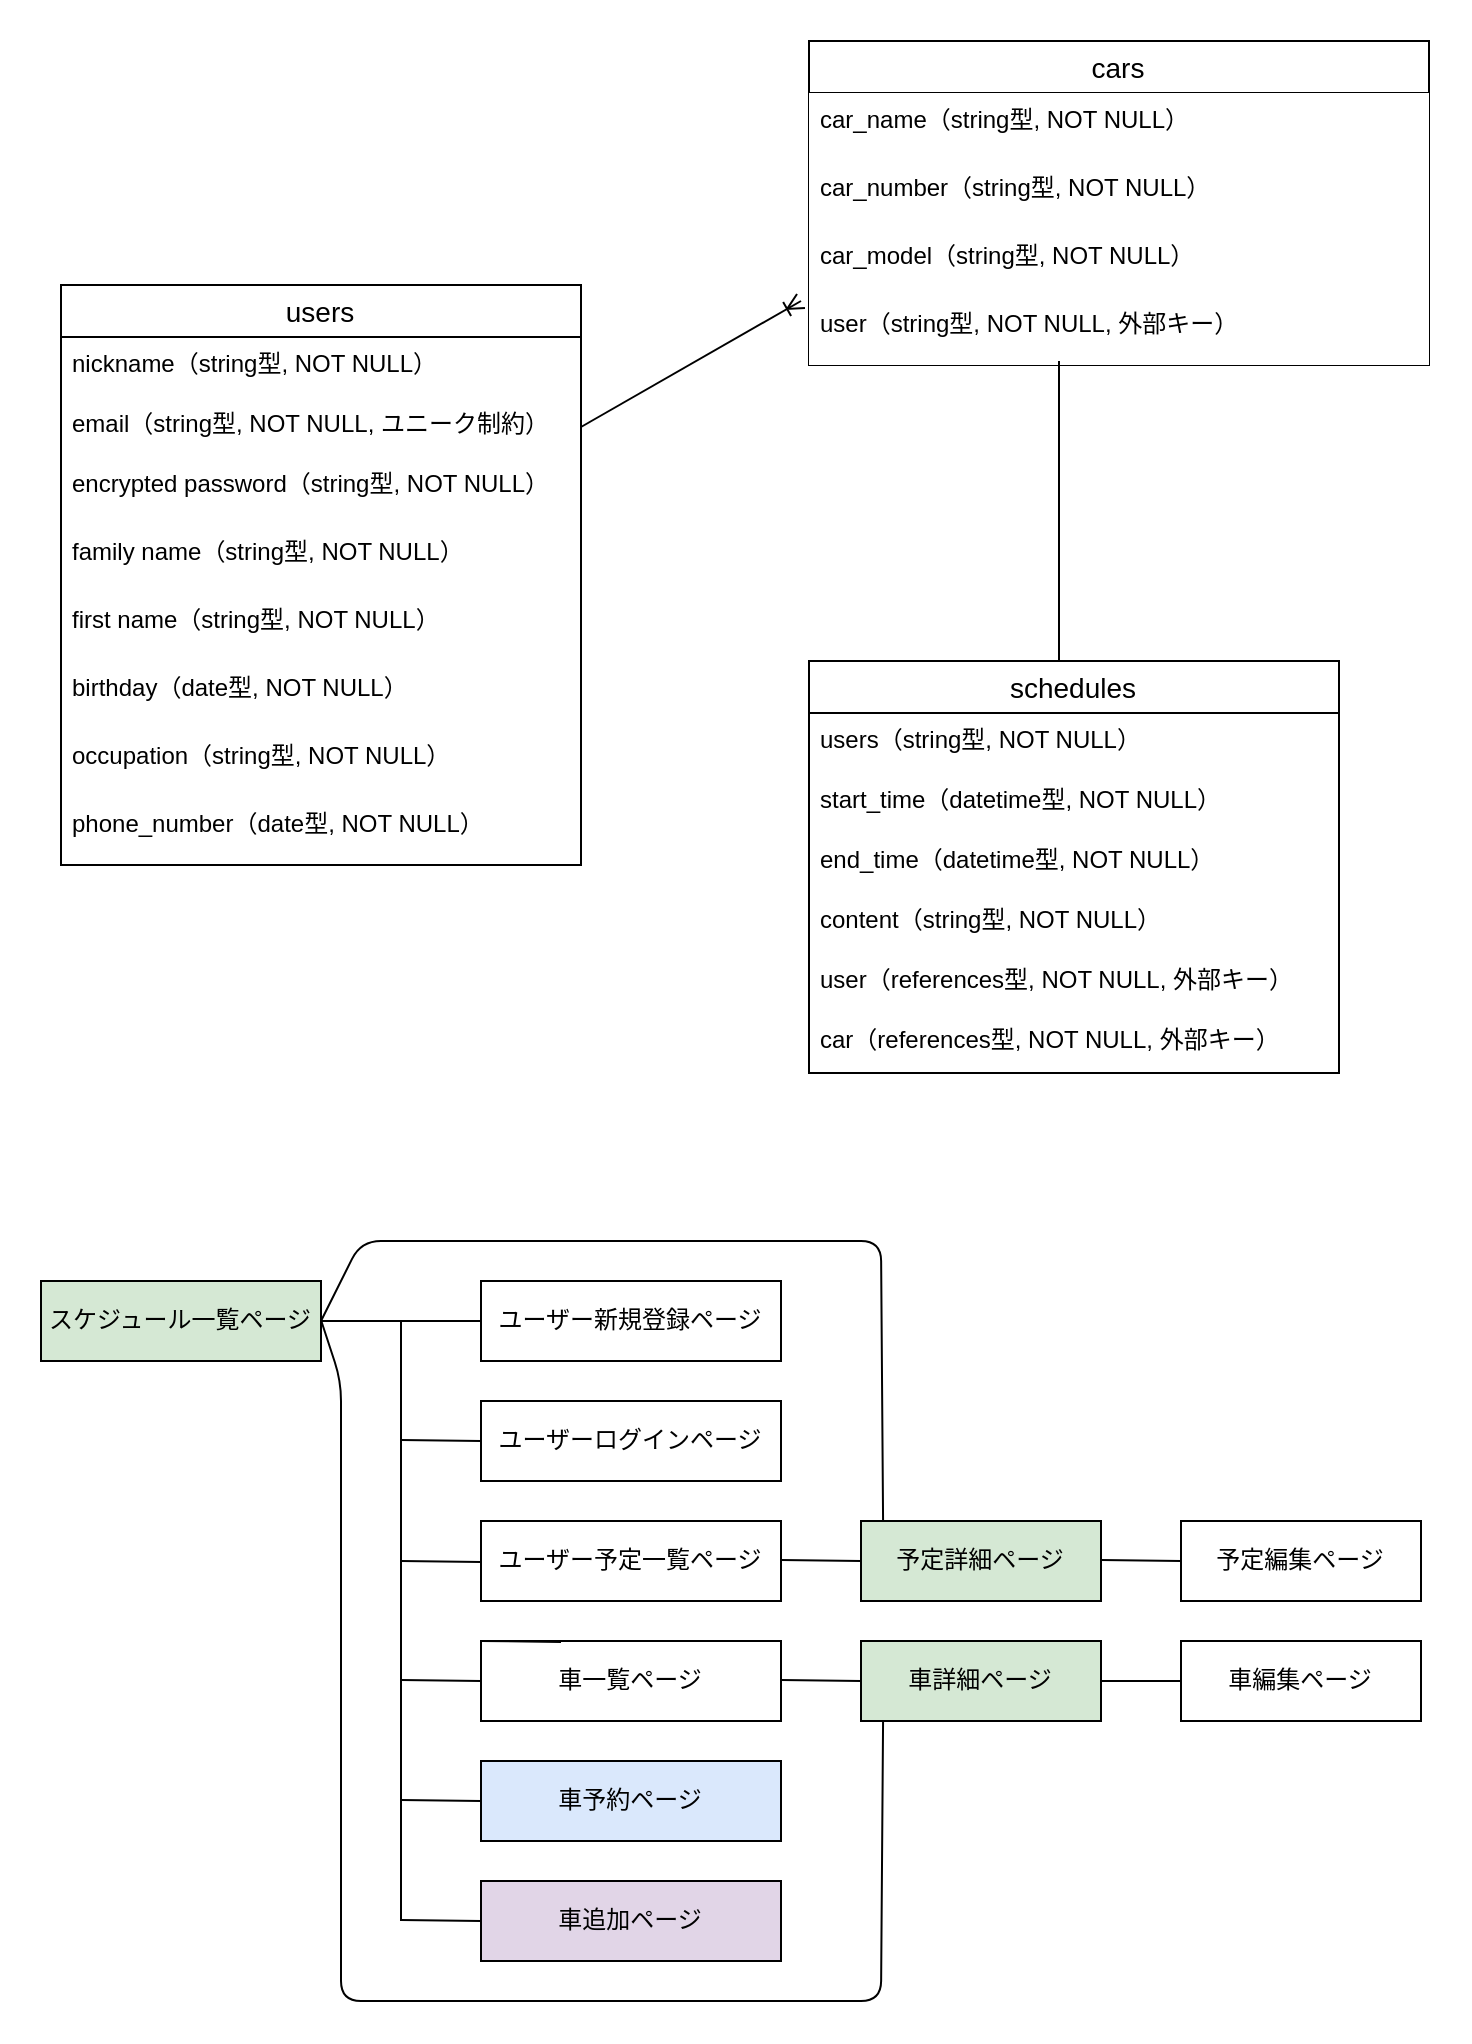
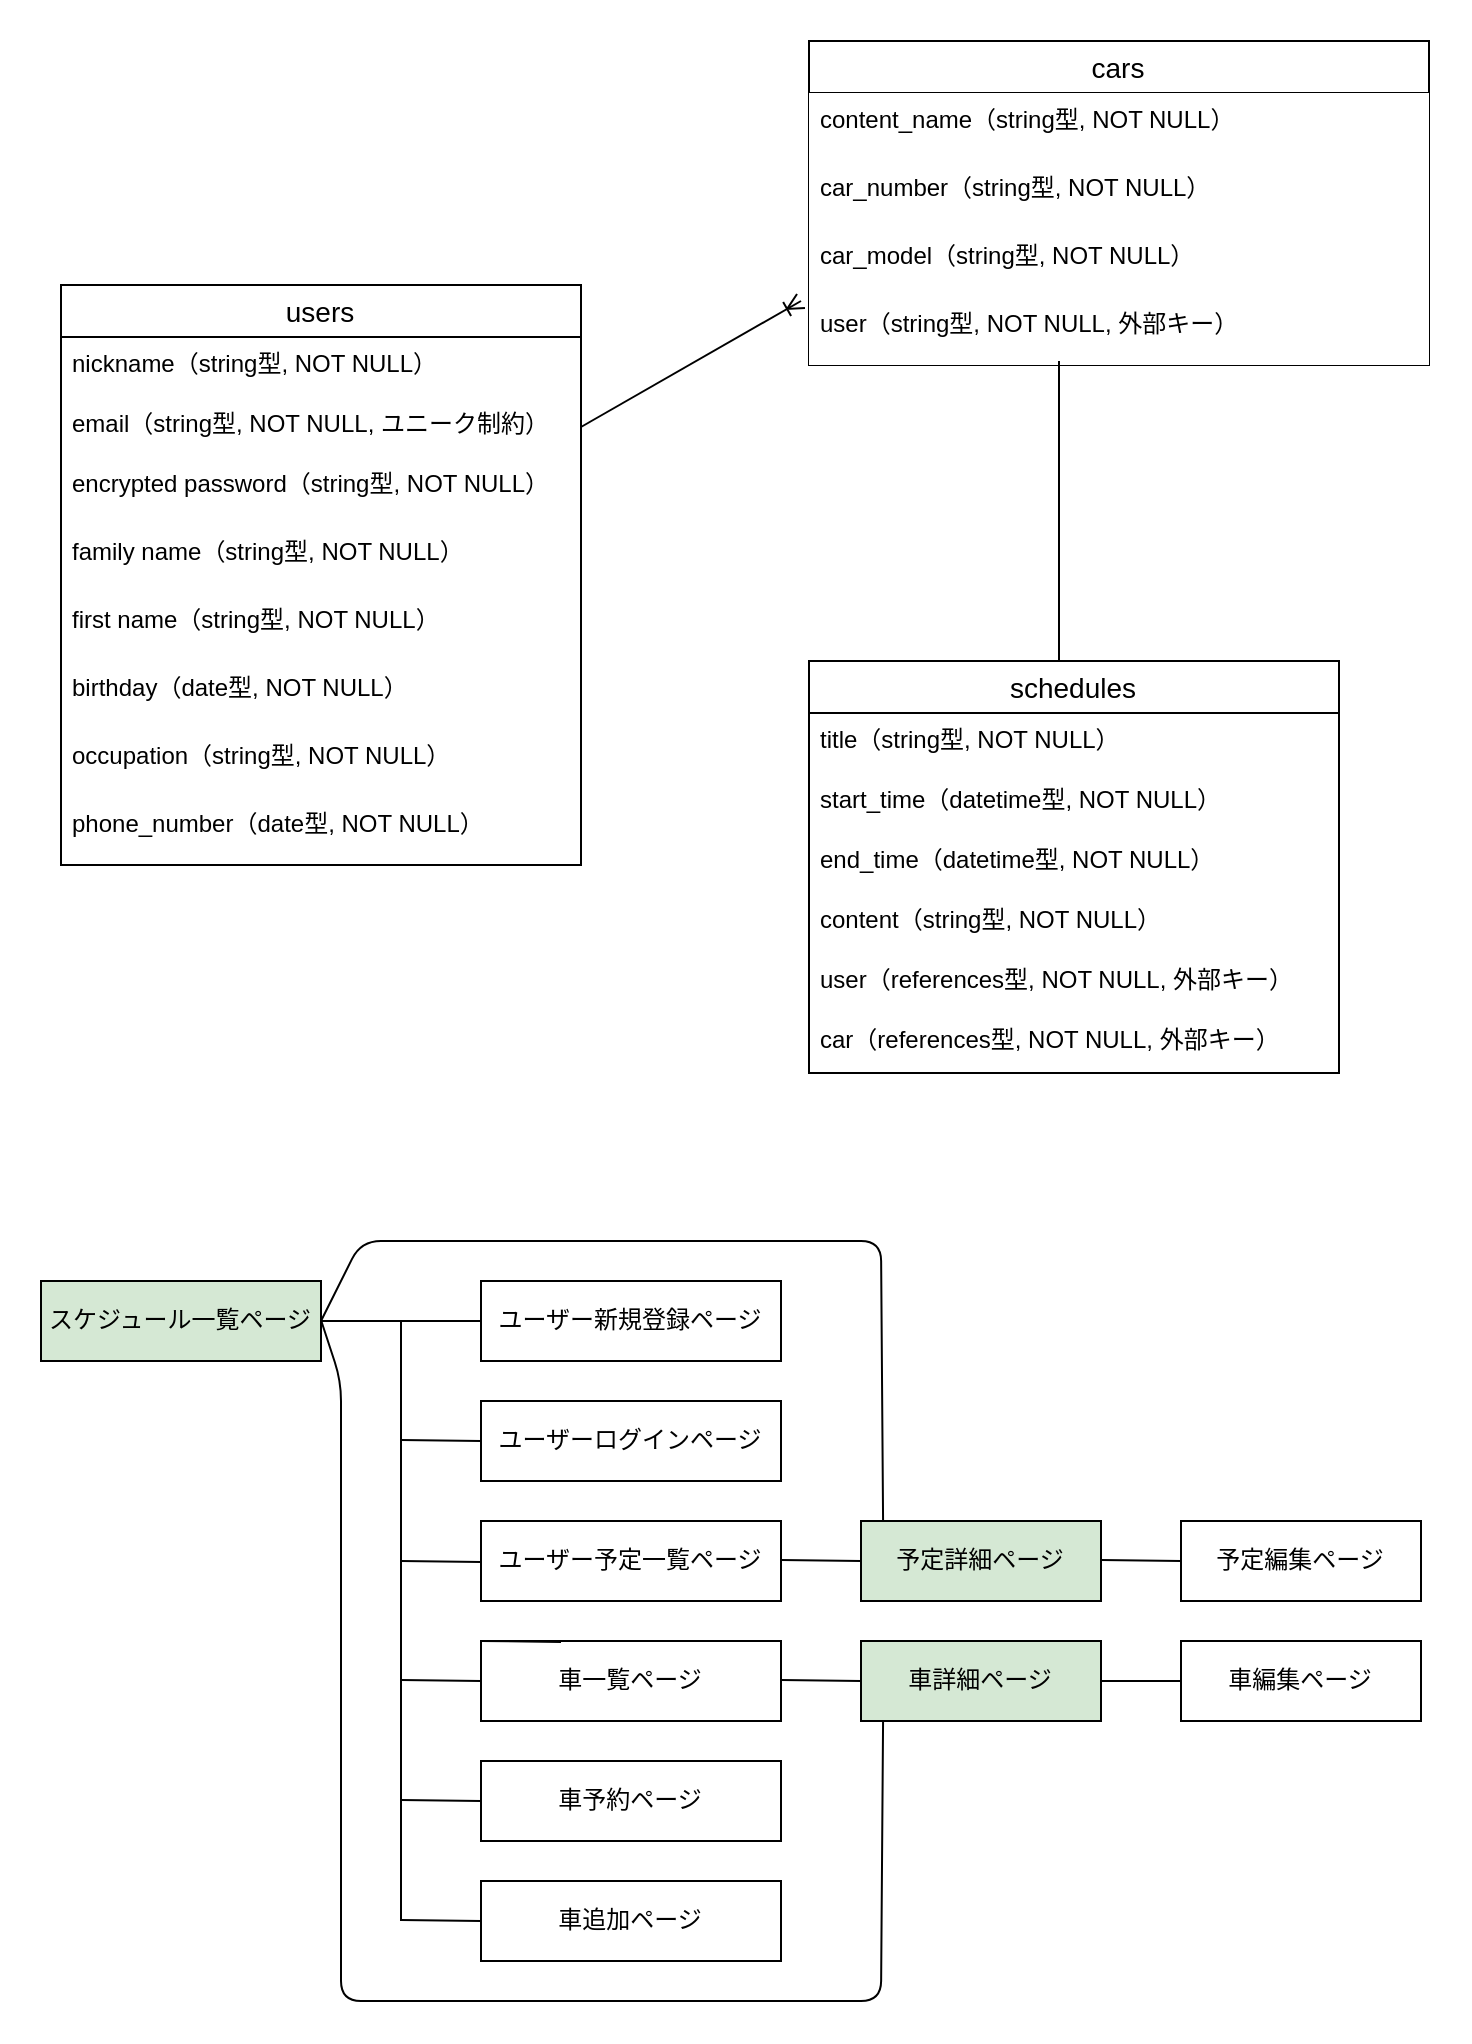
(1005, 120) -> (1032, 120)
(985, 740) -> (978, 740)
(631, 1801) -> (631, 1801)
(631, 1921) -> (631, 1921)
